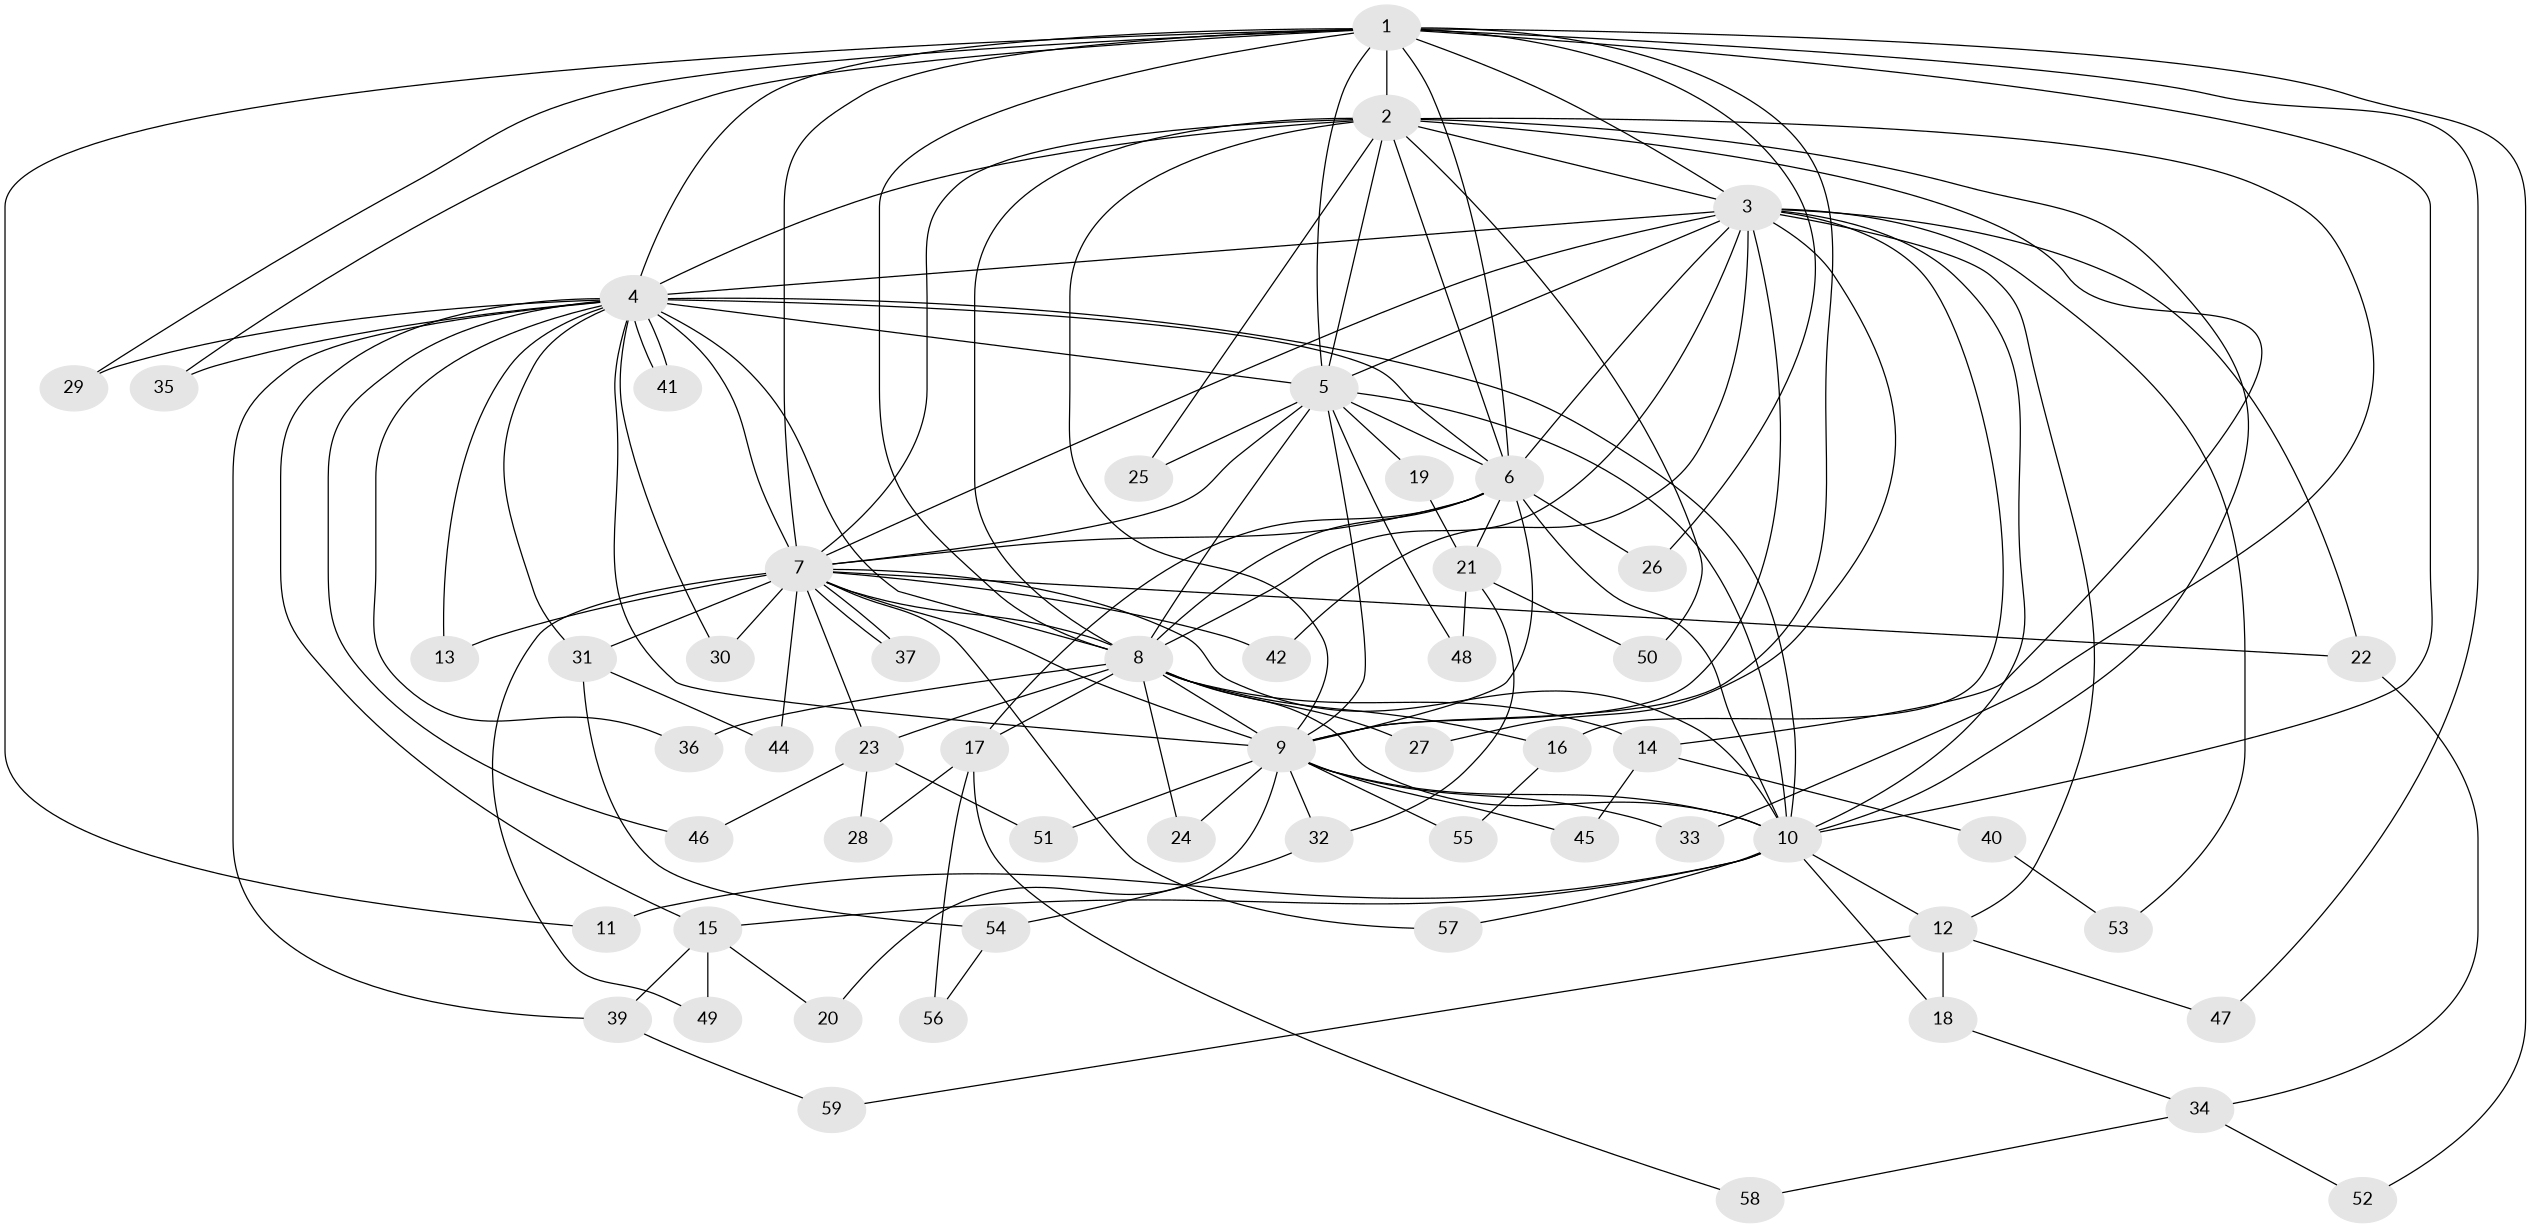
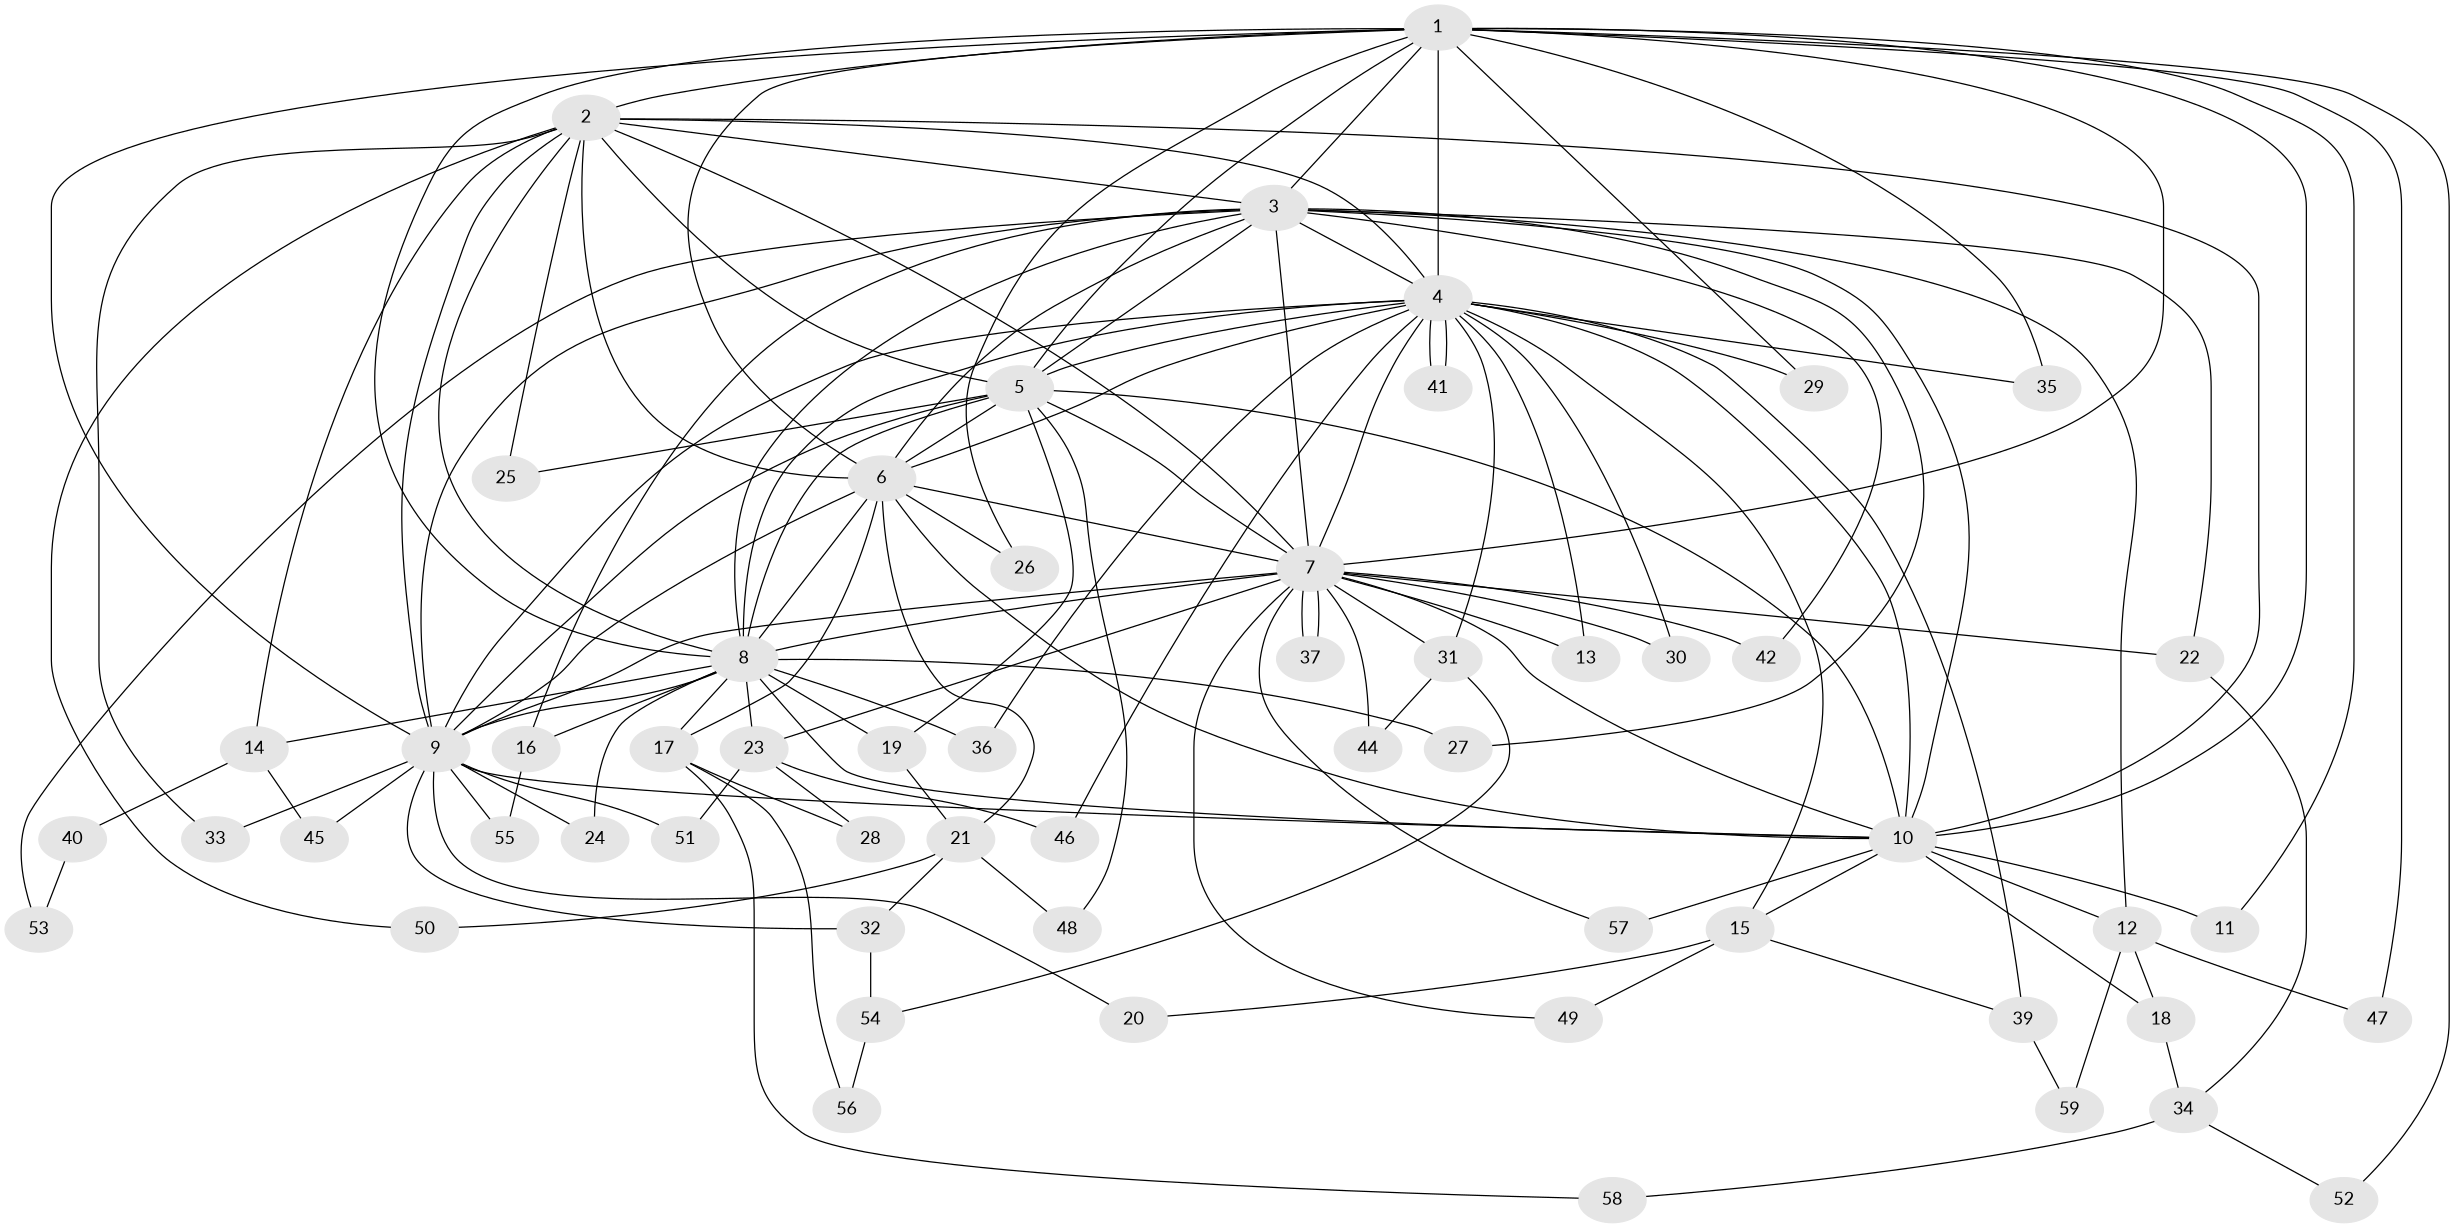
none -> (818, 704)
